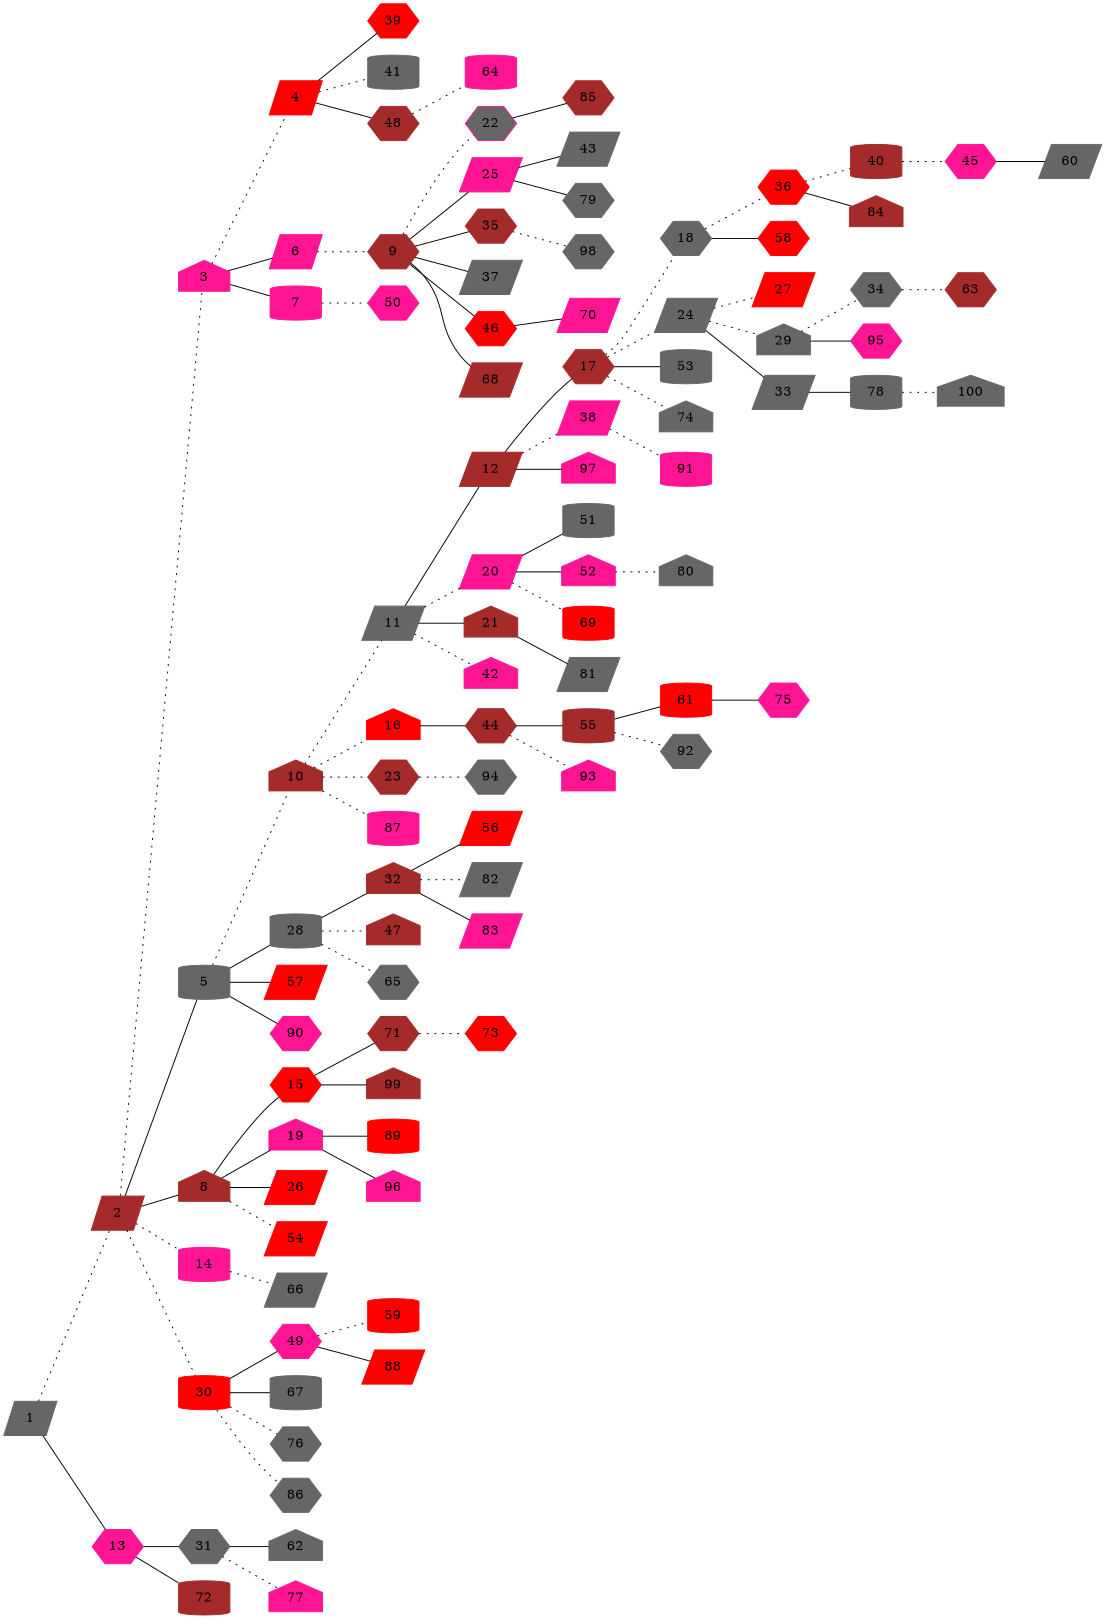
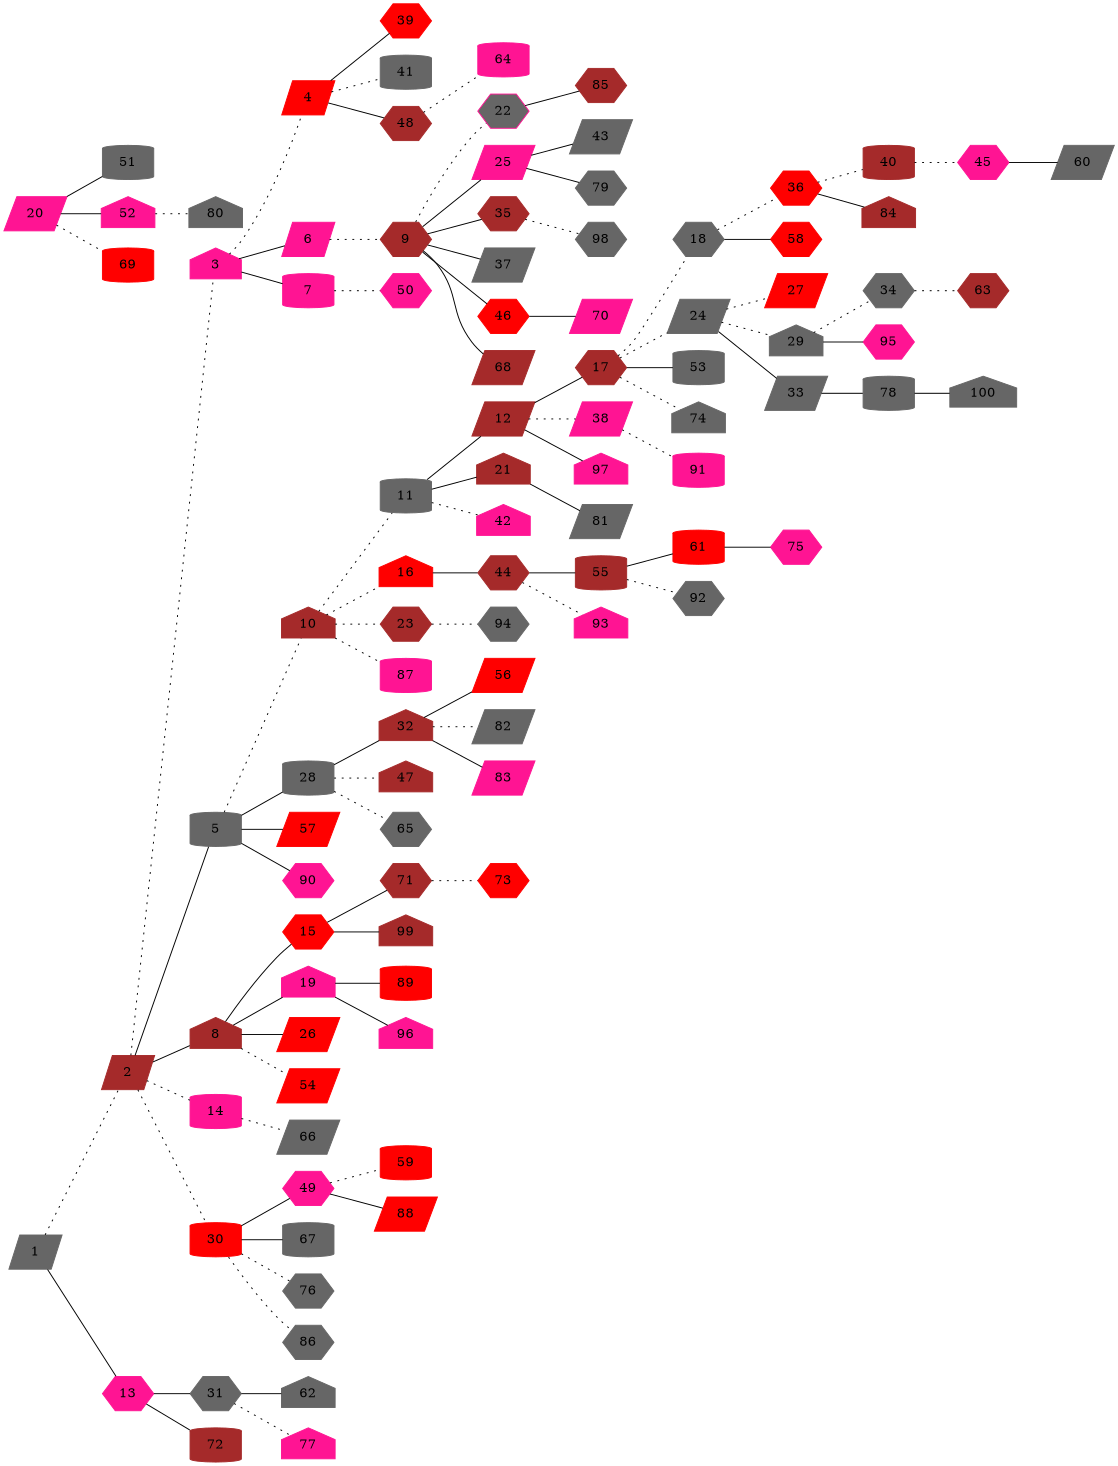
(920, 392) -> (932, 393)
(442, 598) -> none
(393, 623) -> (406, 496)
